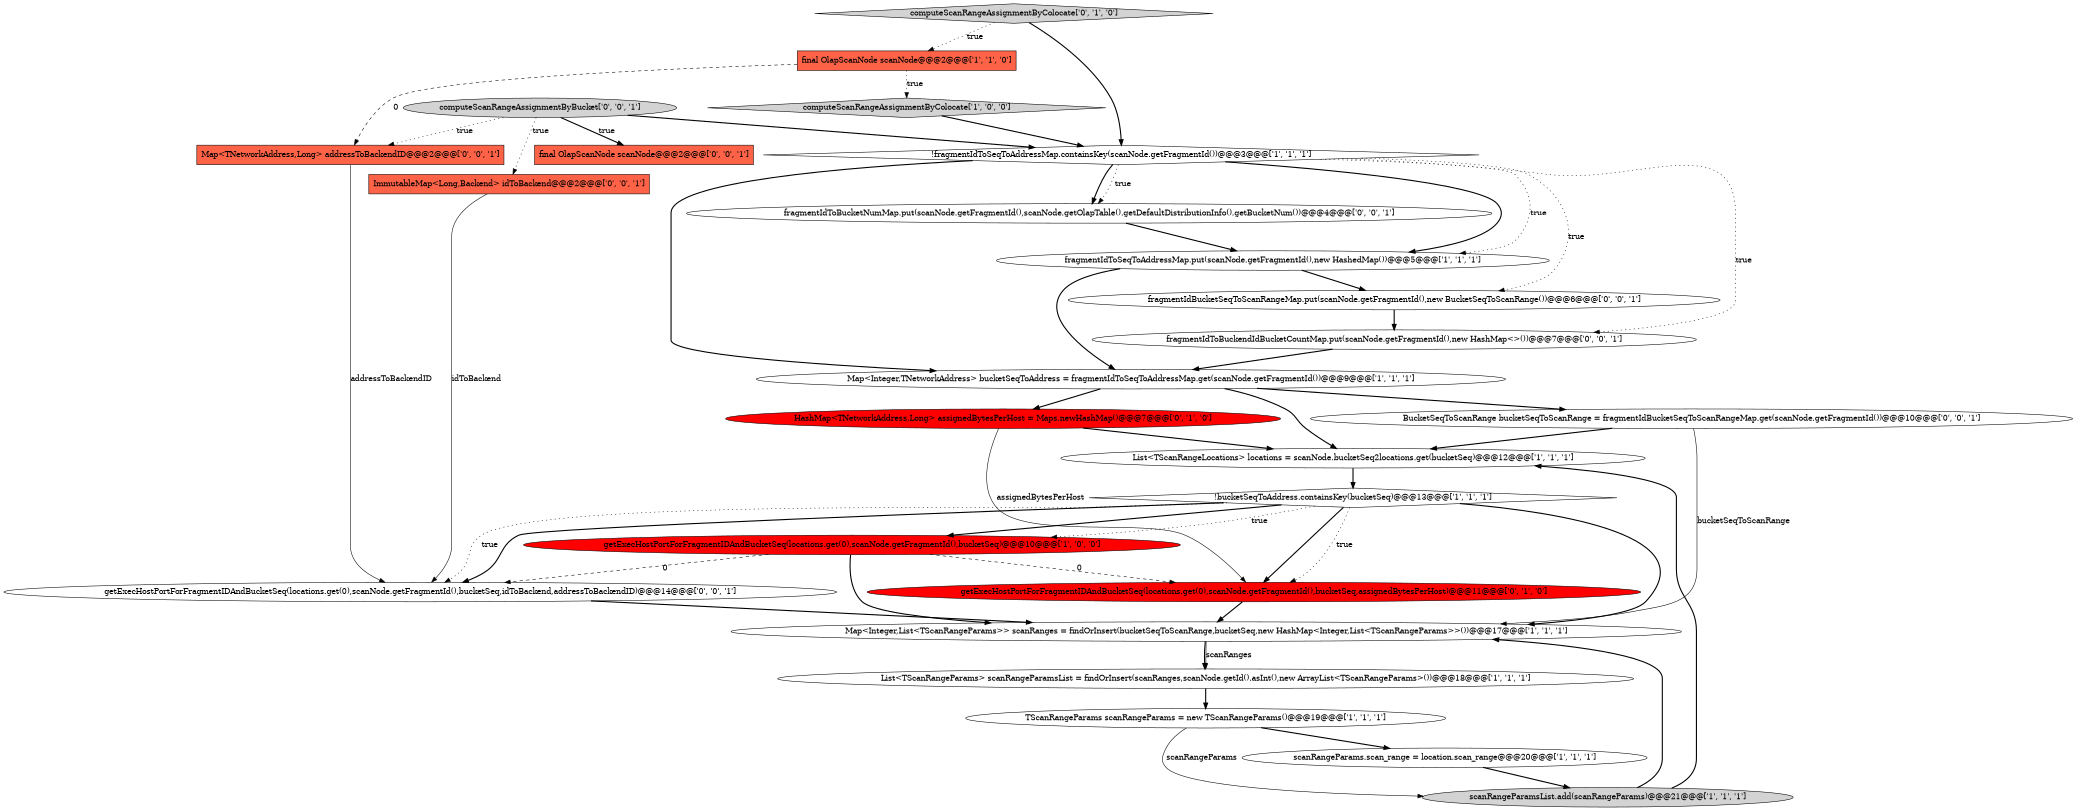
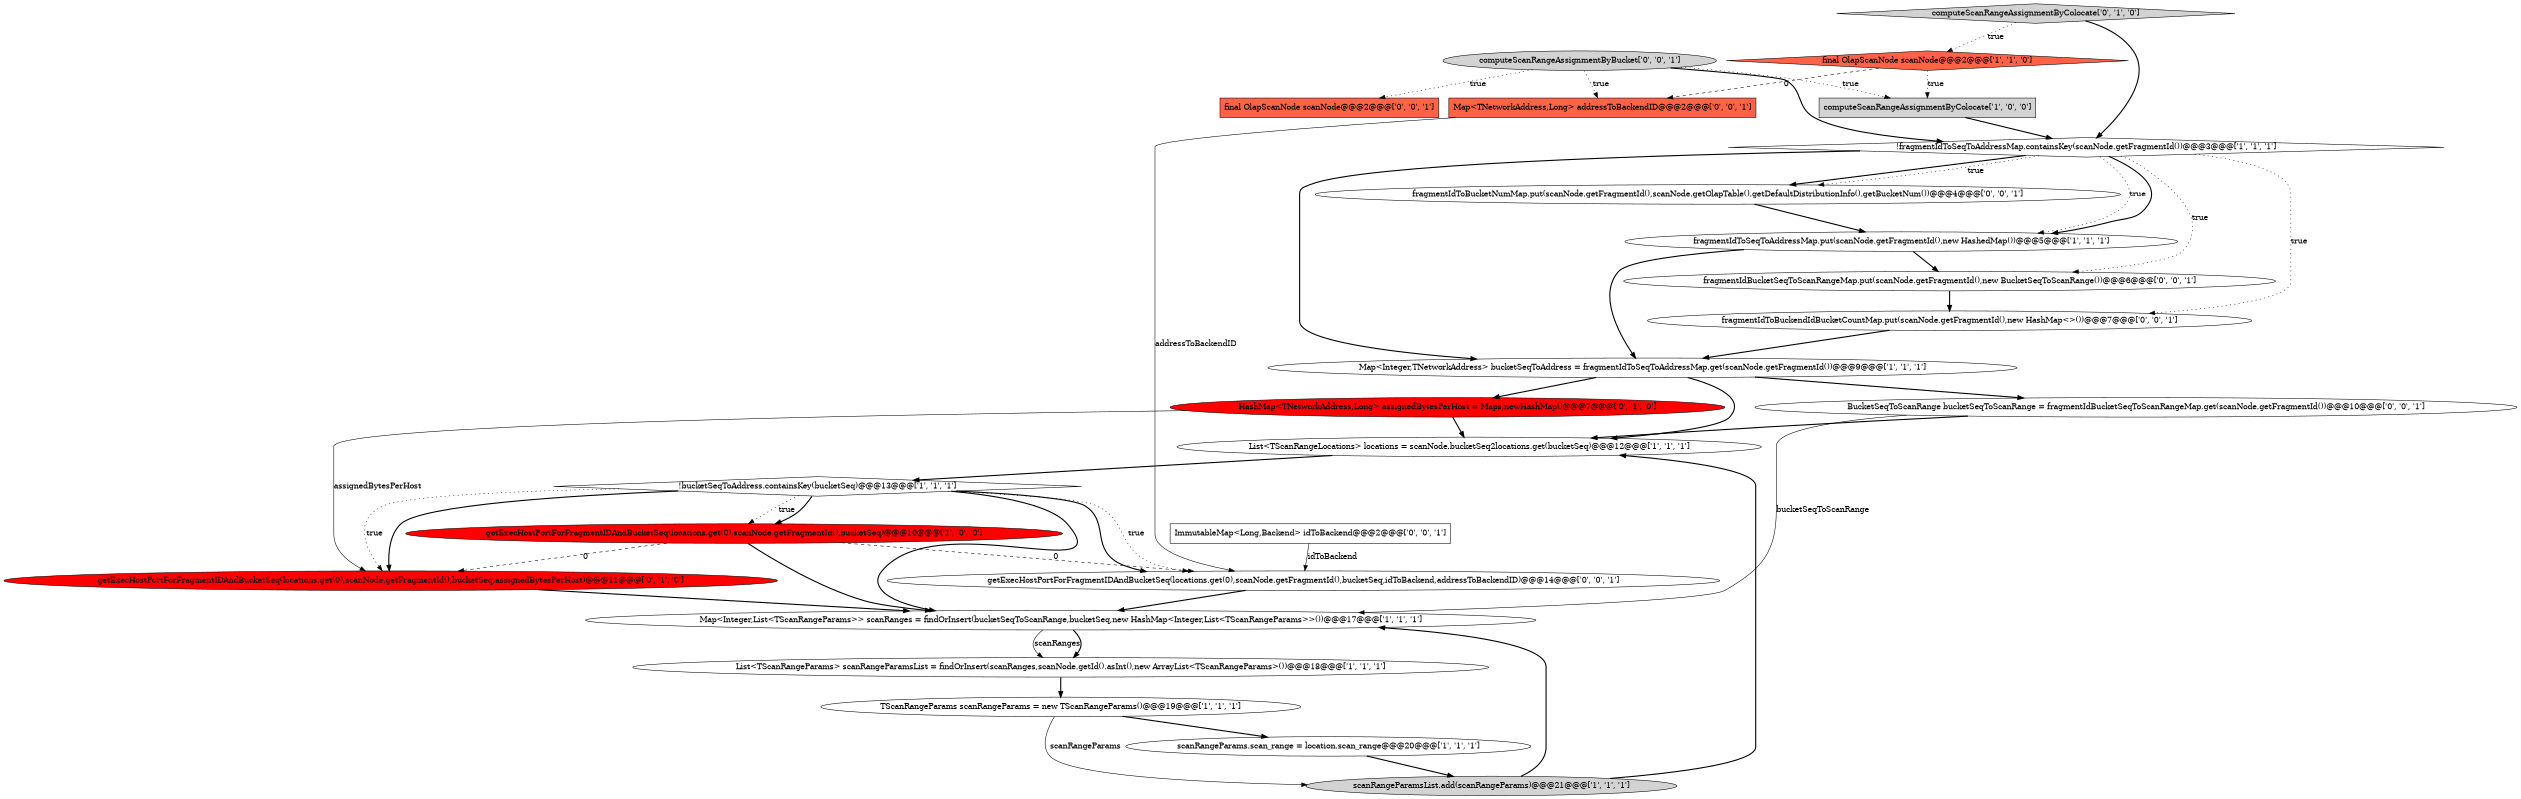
(907, 61) -> (1927, 61)
(907, 108) -> (1927, 108)
(589, 130) -> (1459, 83)
(526, 143) -> (1809, 81)
(509, 184) -> (1310, 534)
